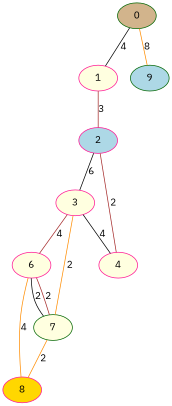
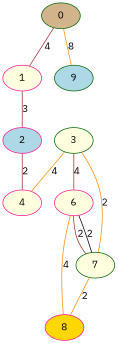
(118, 47) -> (42, 47)
(87, 172) -> none
(75, 203) -> (74, 140)
(97, 234) -> (48, 172)
